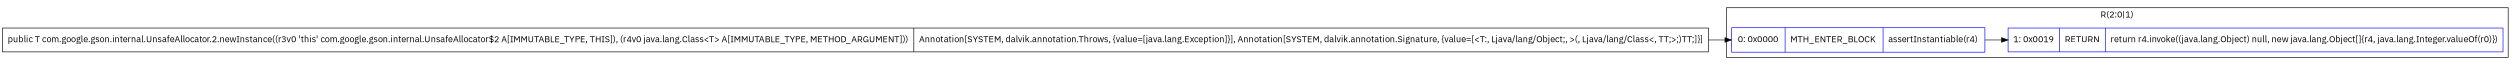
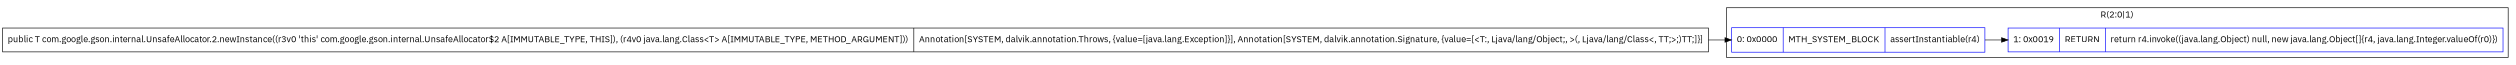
(1833, 40) -> (1834, 40)
